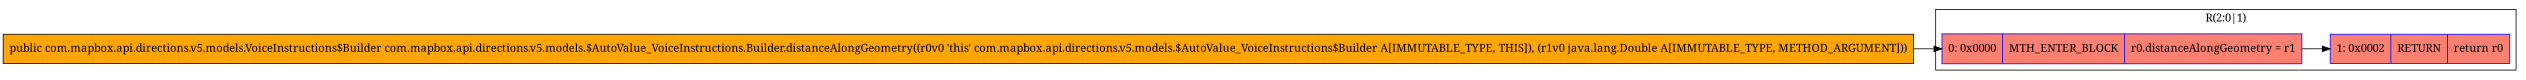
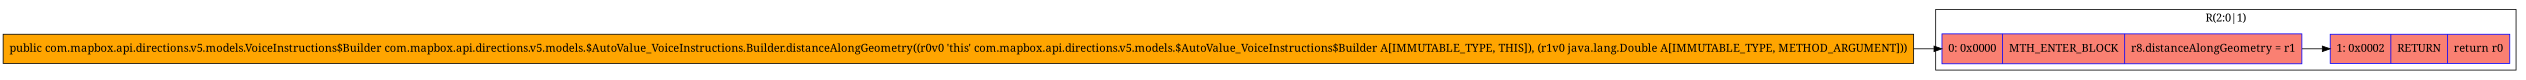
(2213, 48) -> (2213, 48)
